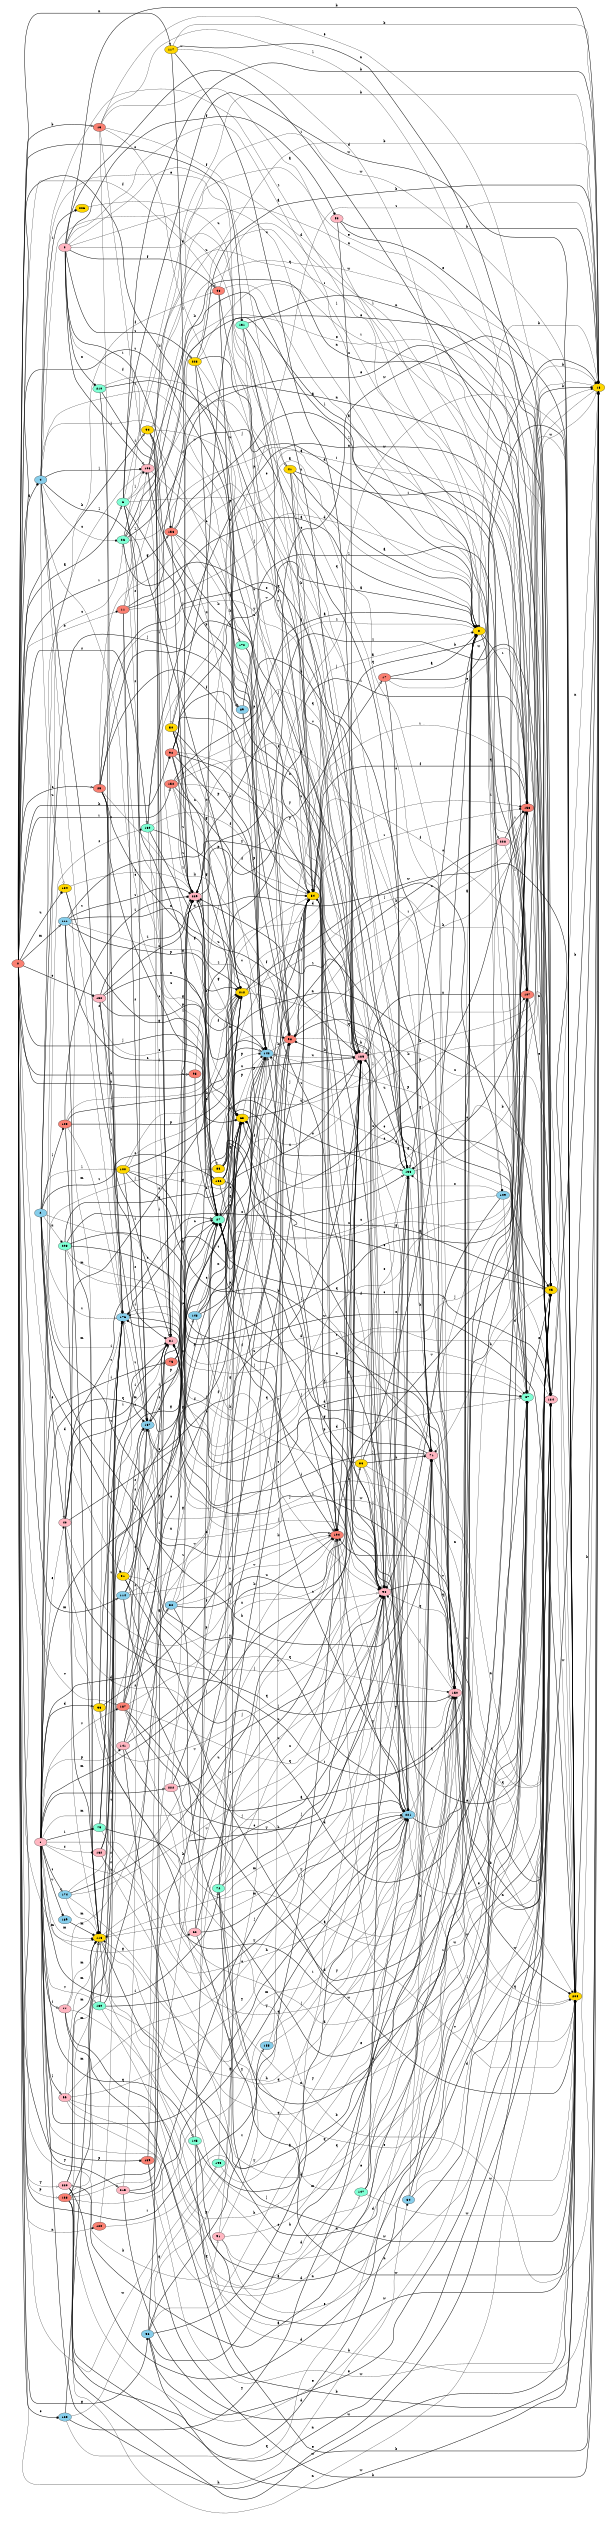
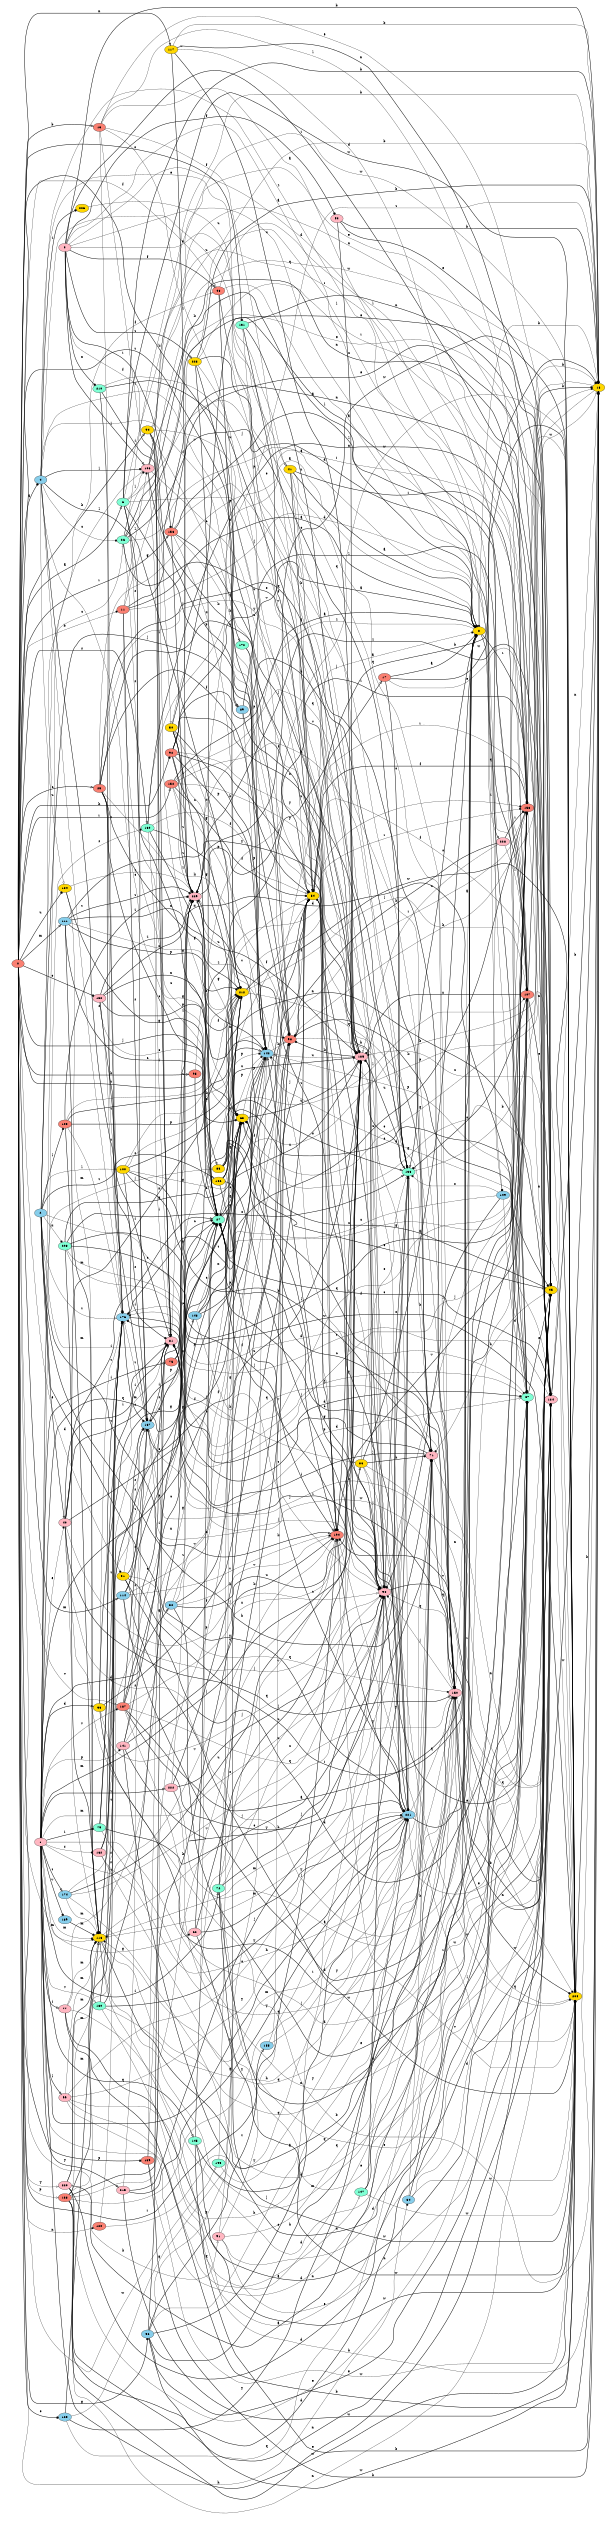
(396, 1100) -> none
none -> (539, 1196)
